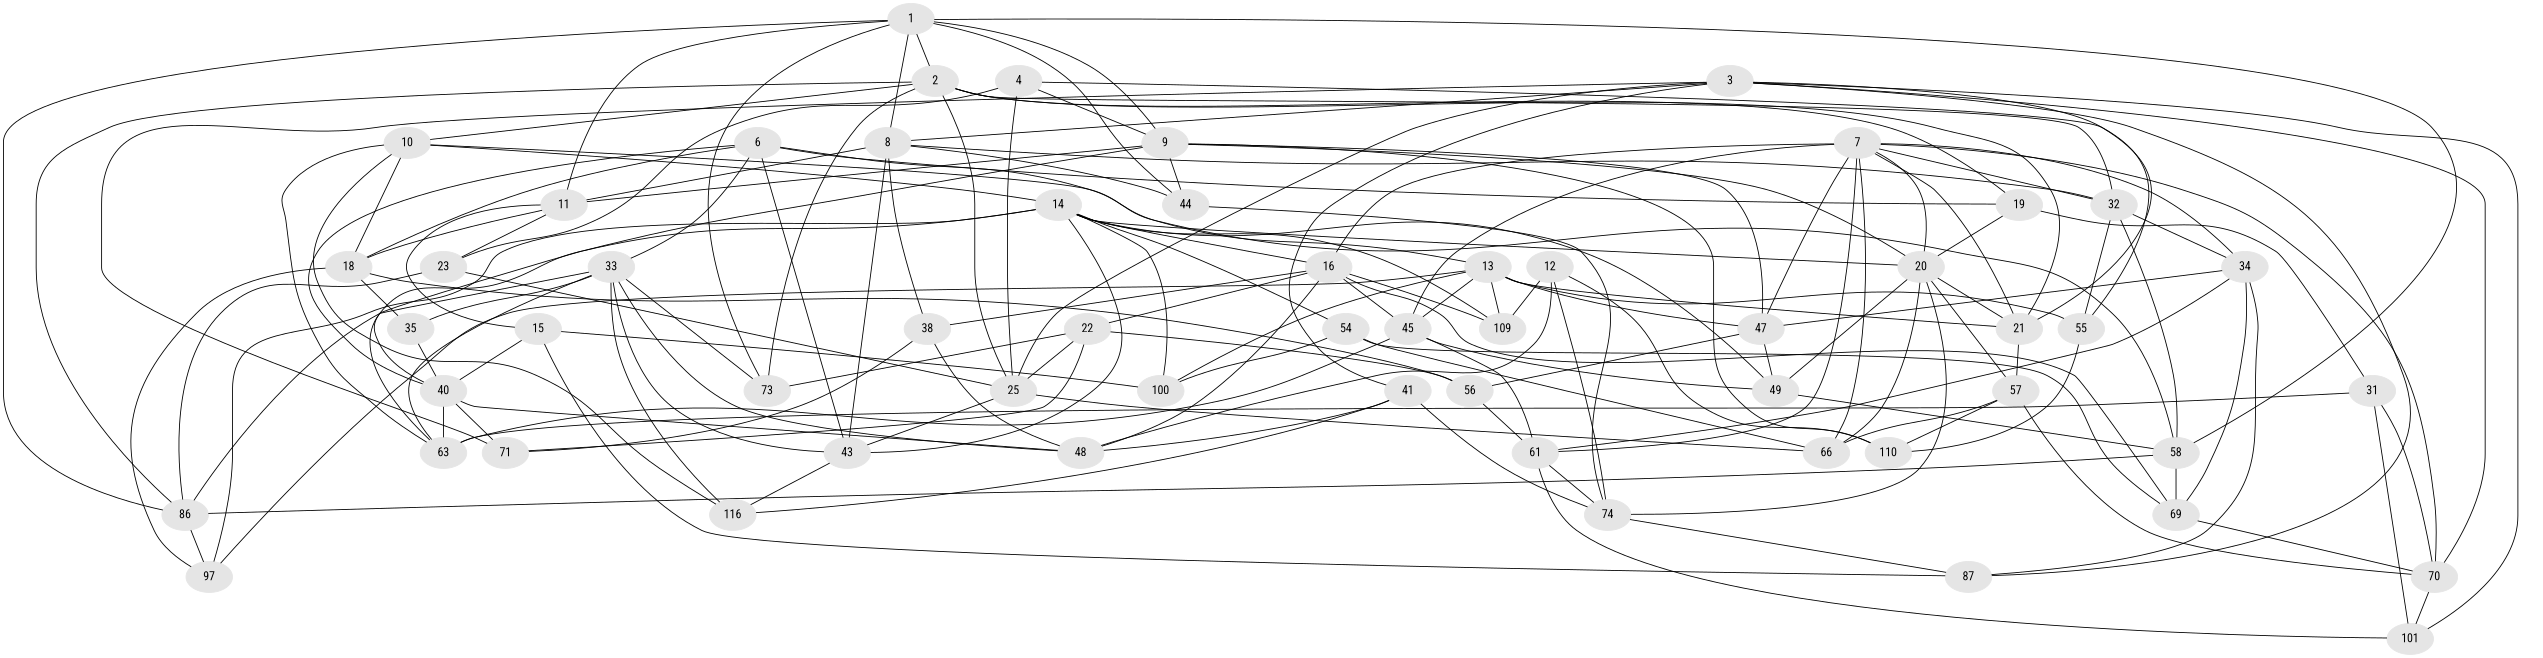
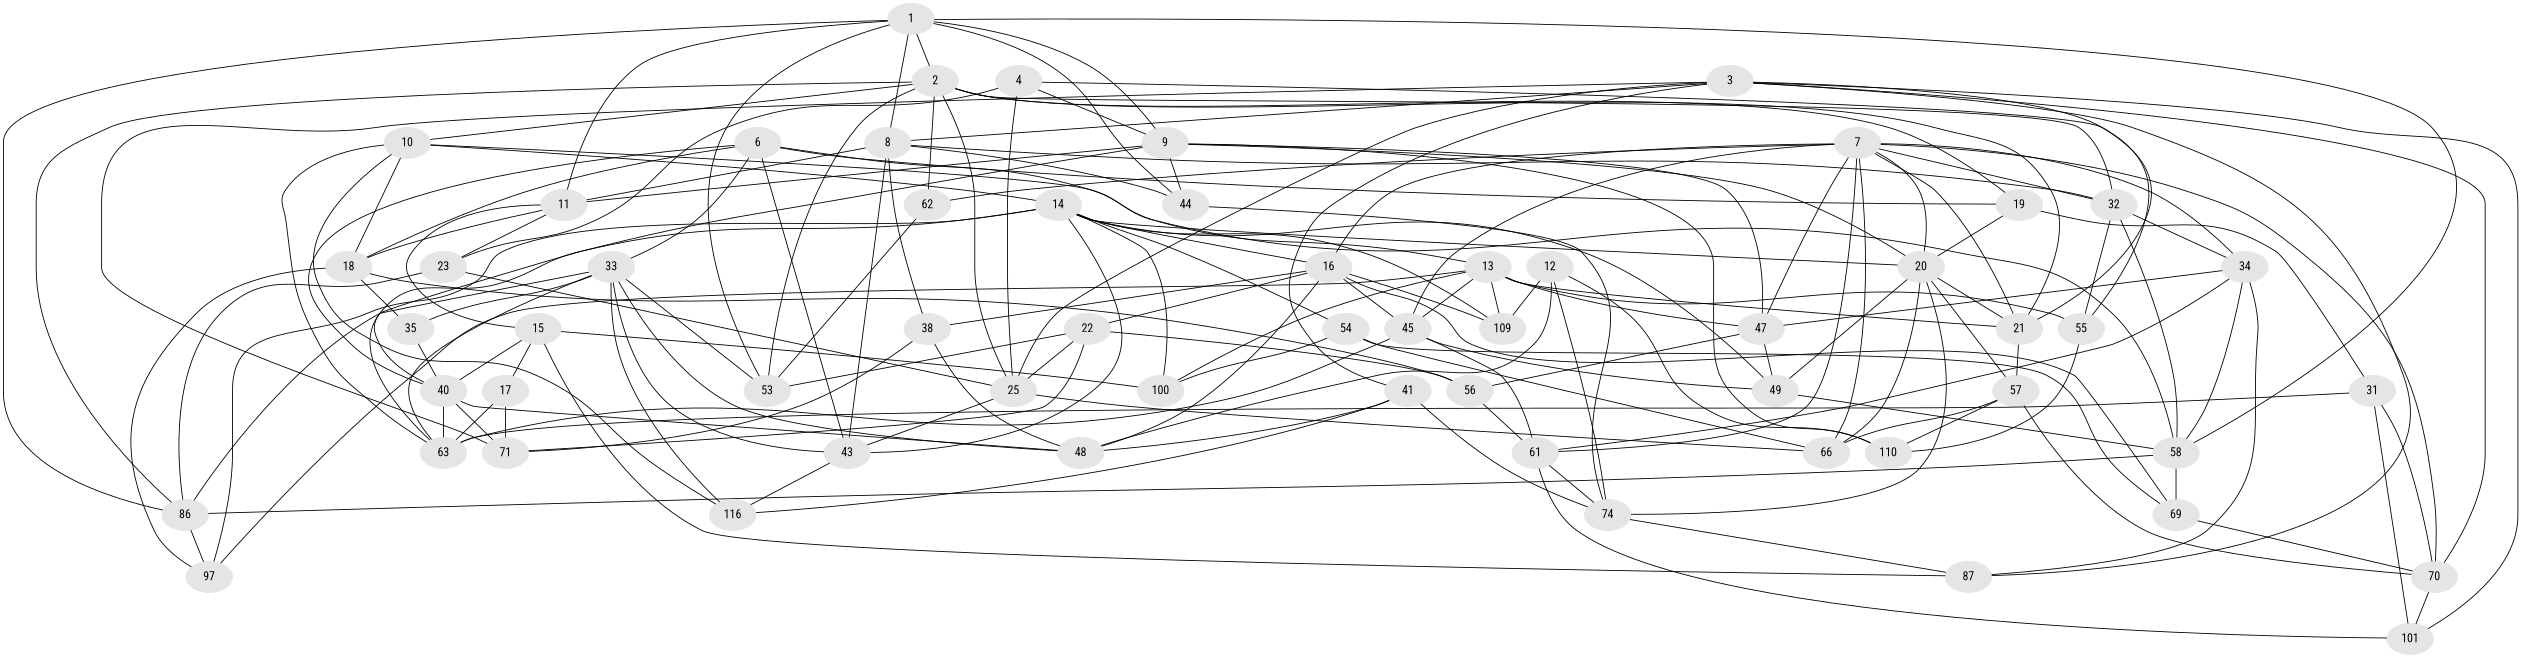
none -> (927, 205)
none -> (505, 391)
(767, 391) -> (767, 391)
(2236, 391) -> (2222, 364)
